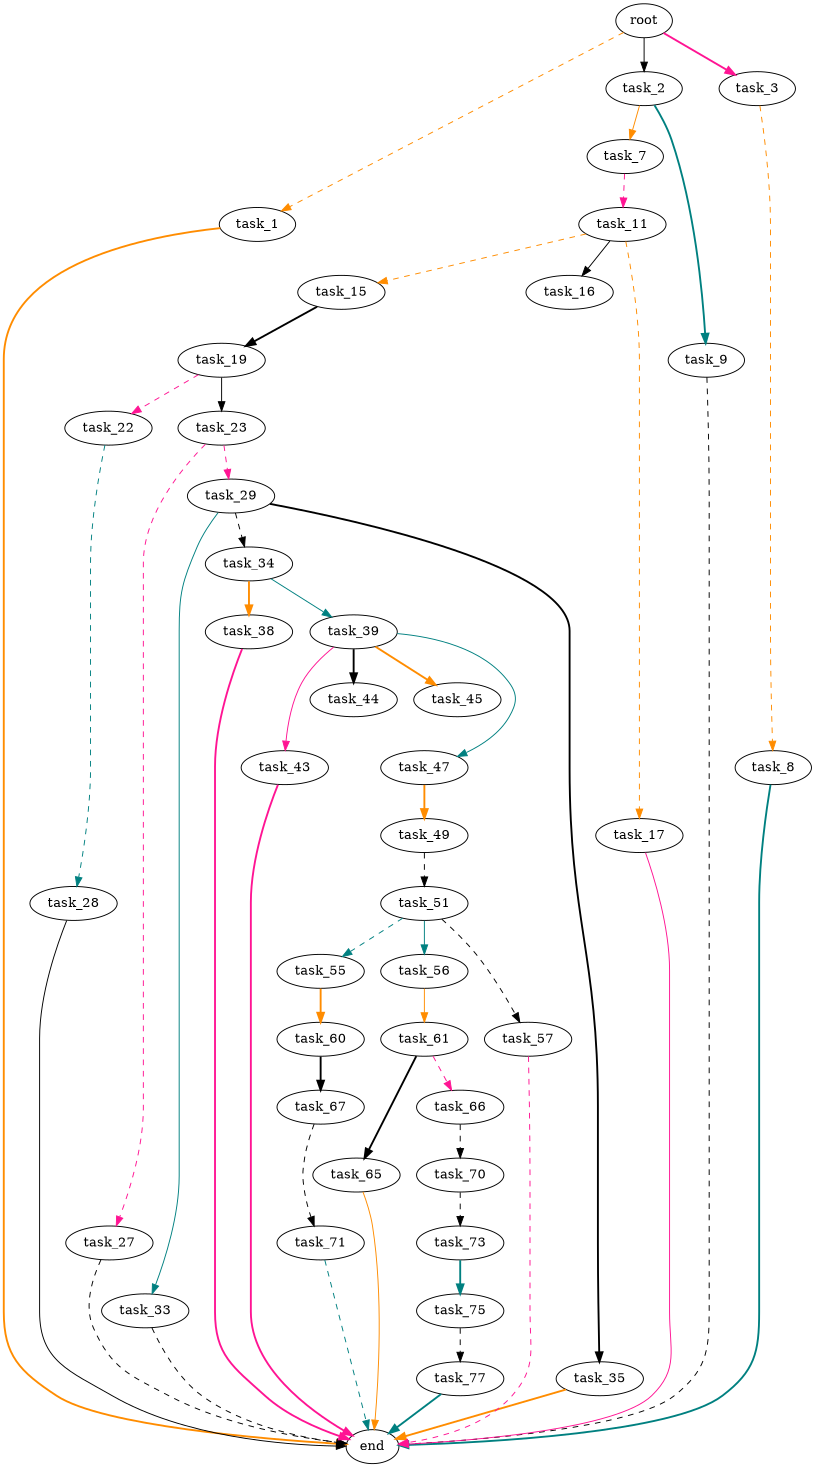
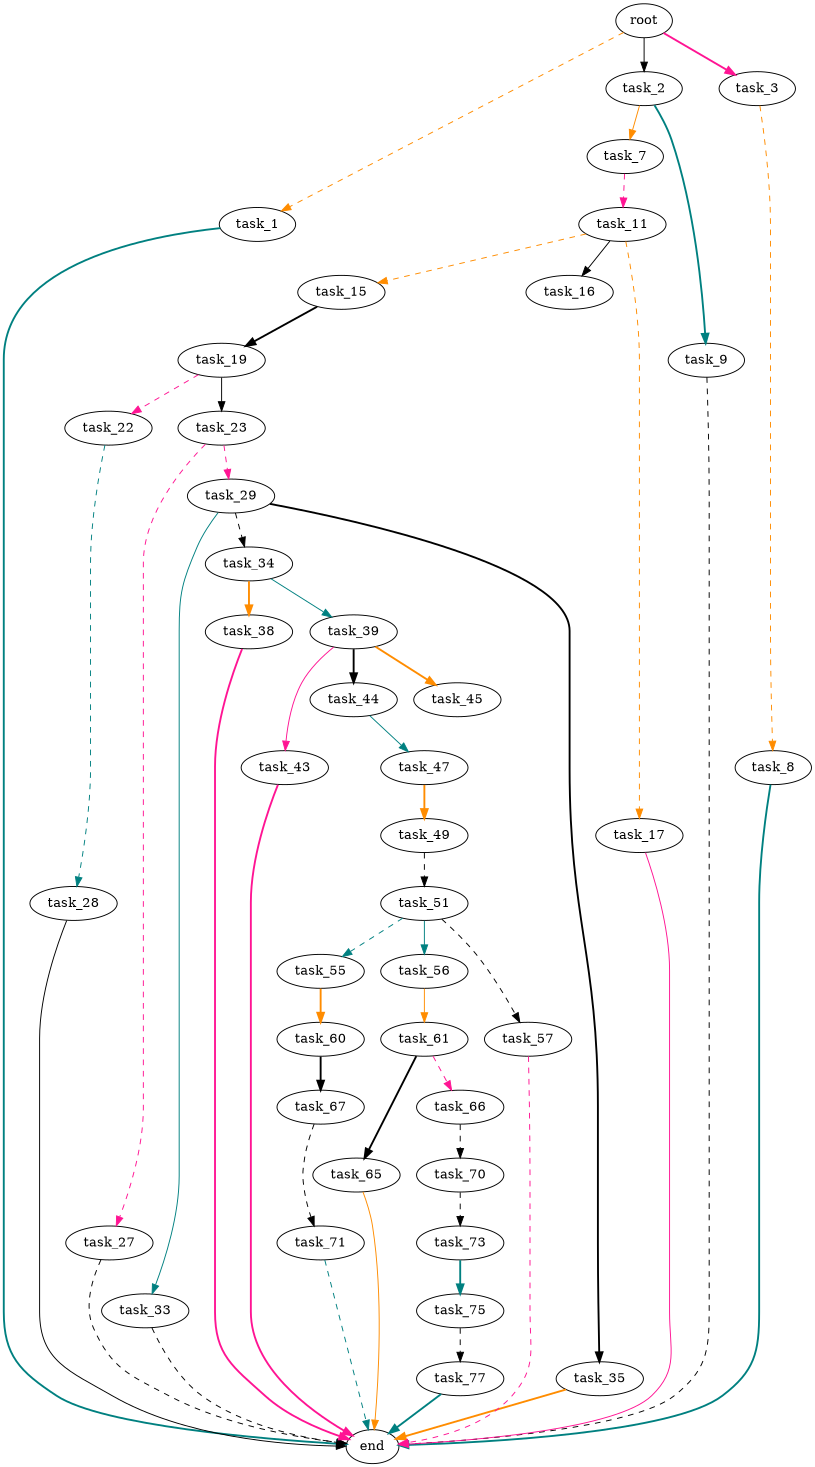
(498, 671) -> (385, 730)
(4, 893) -> (4, 893)
